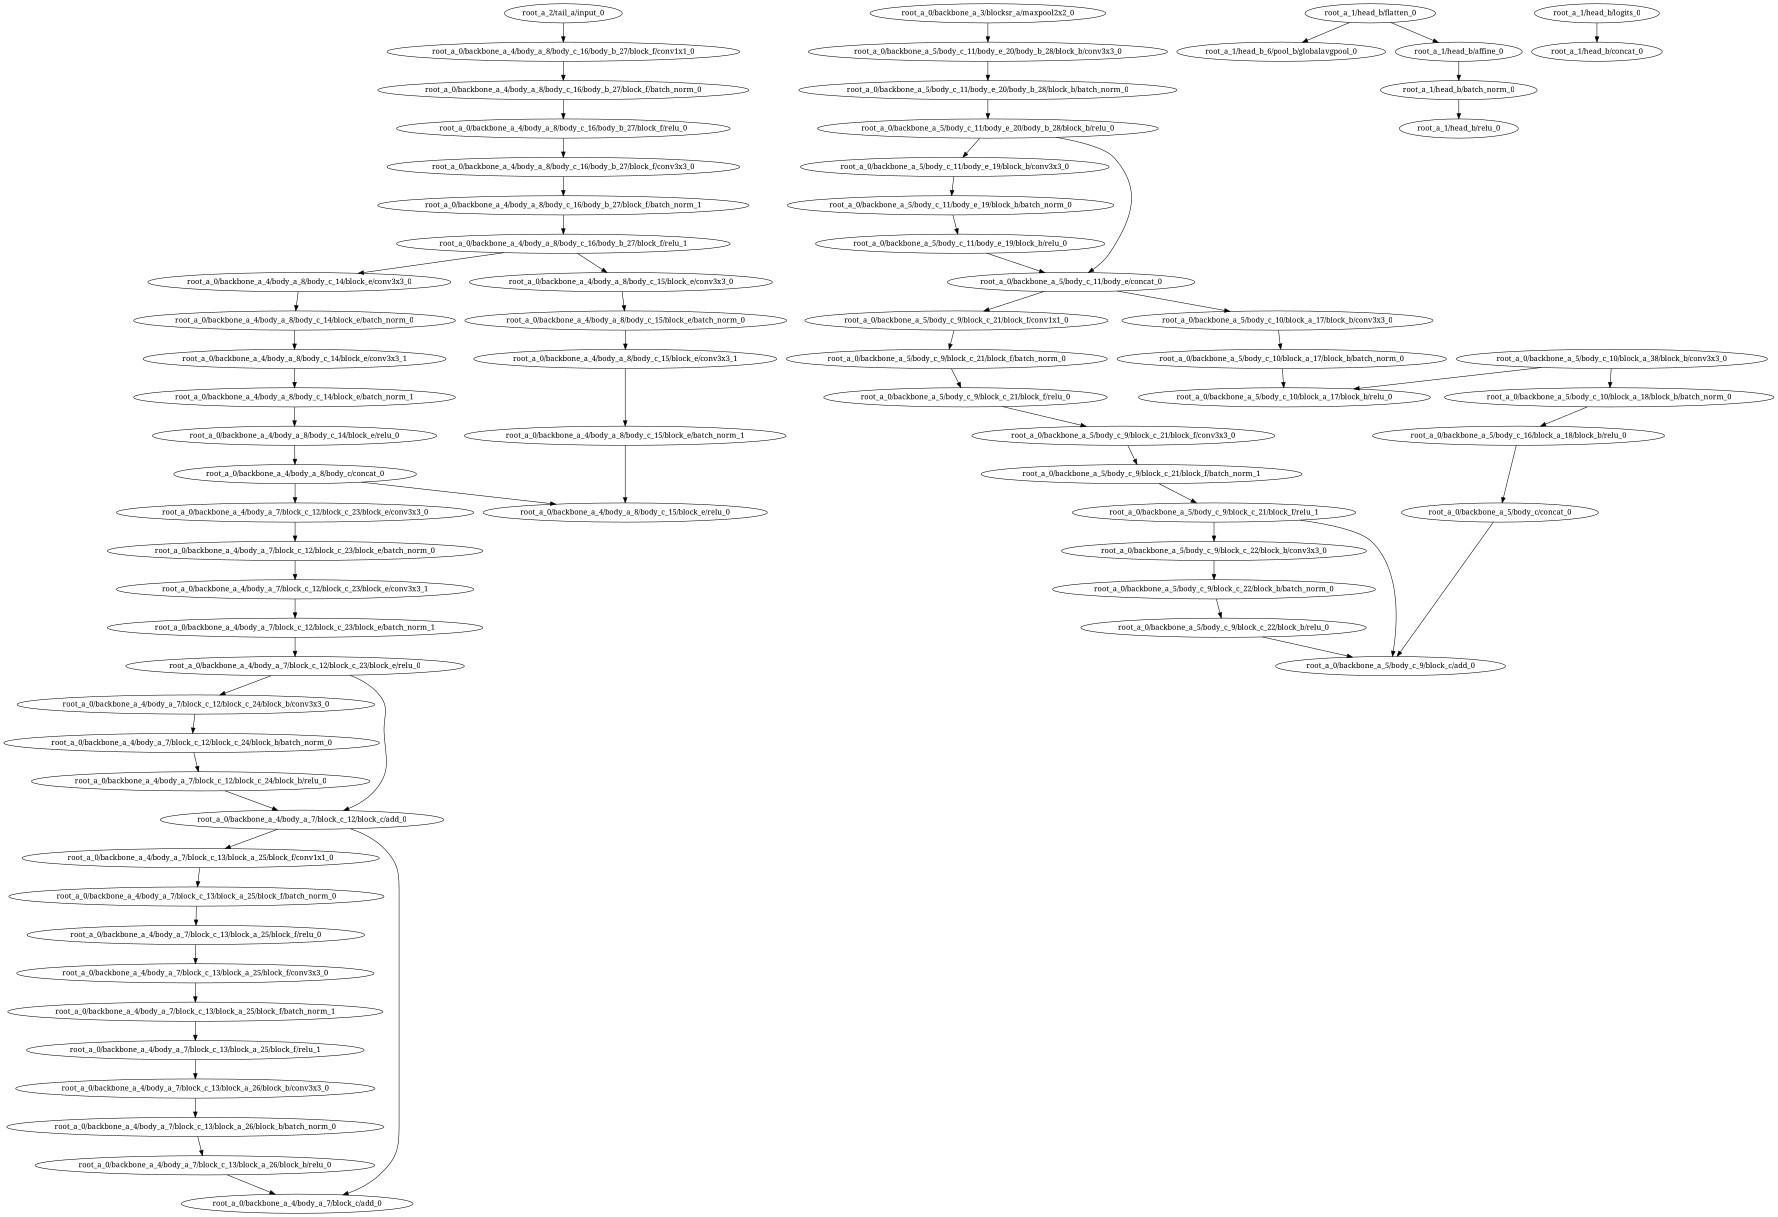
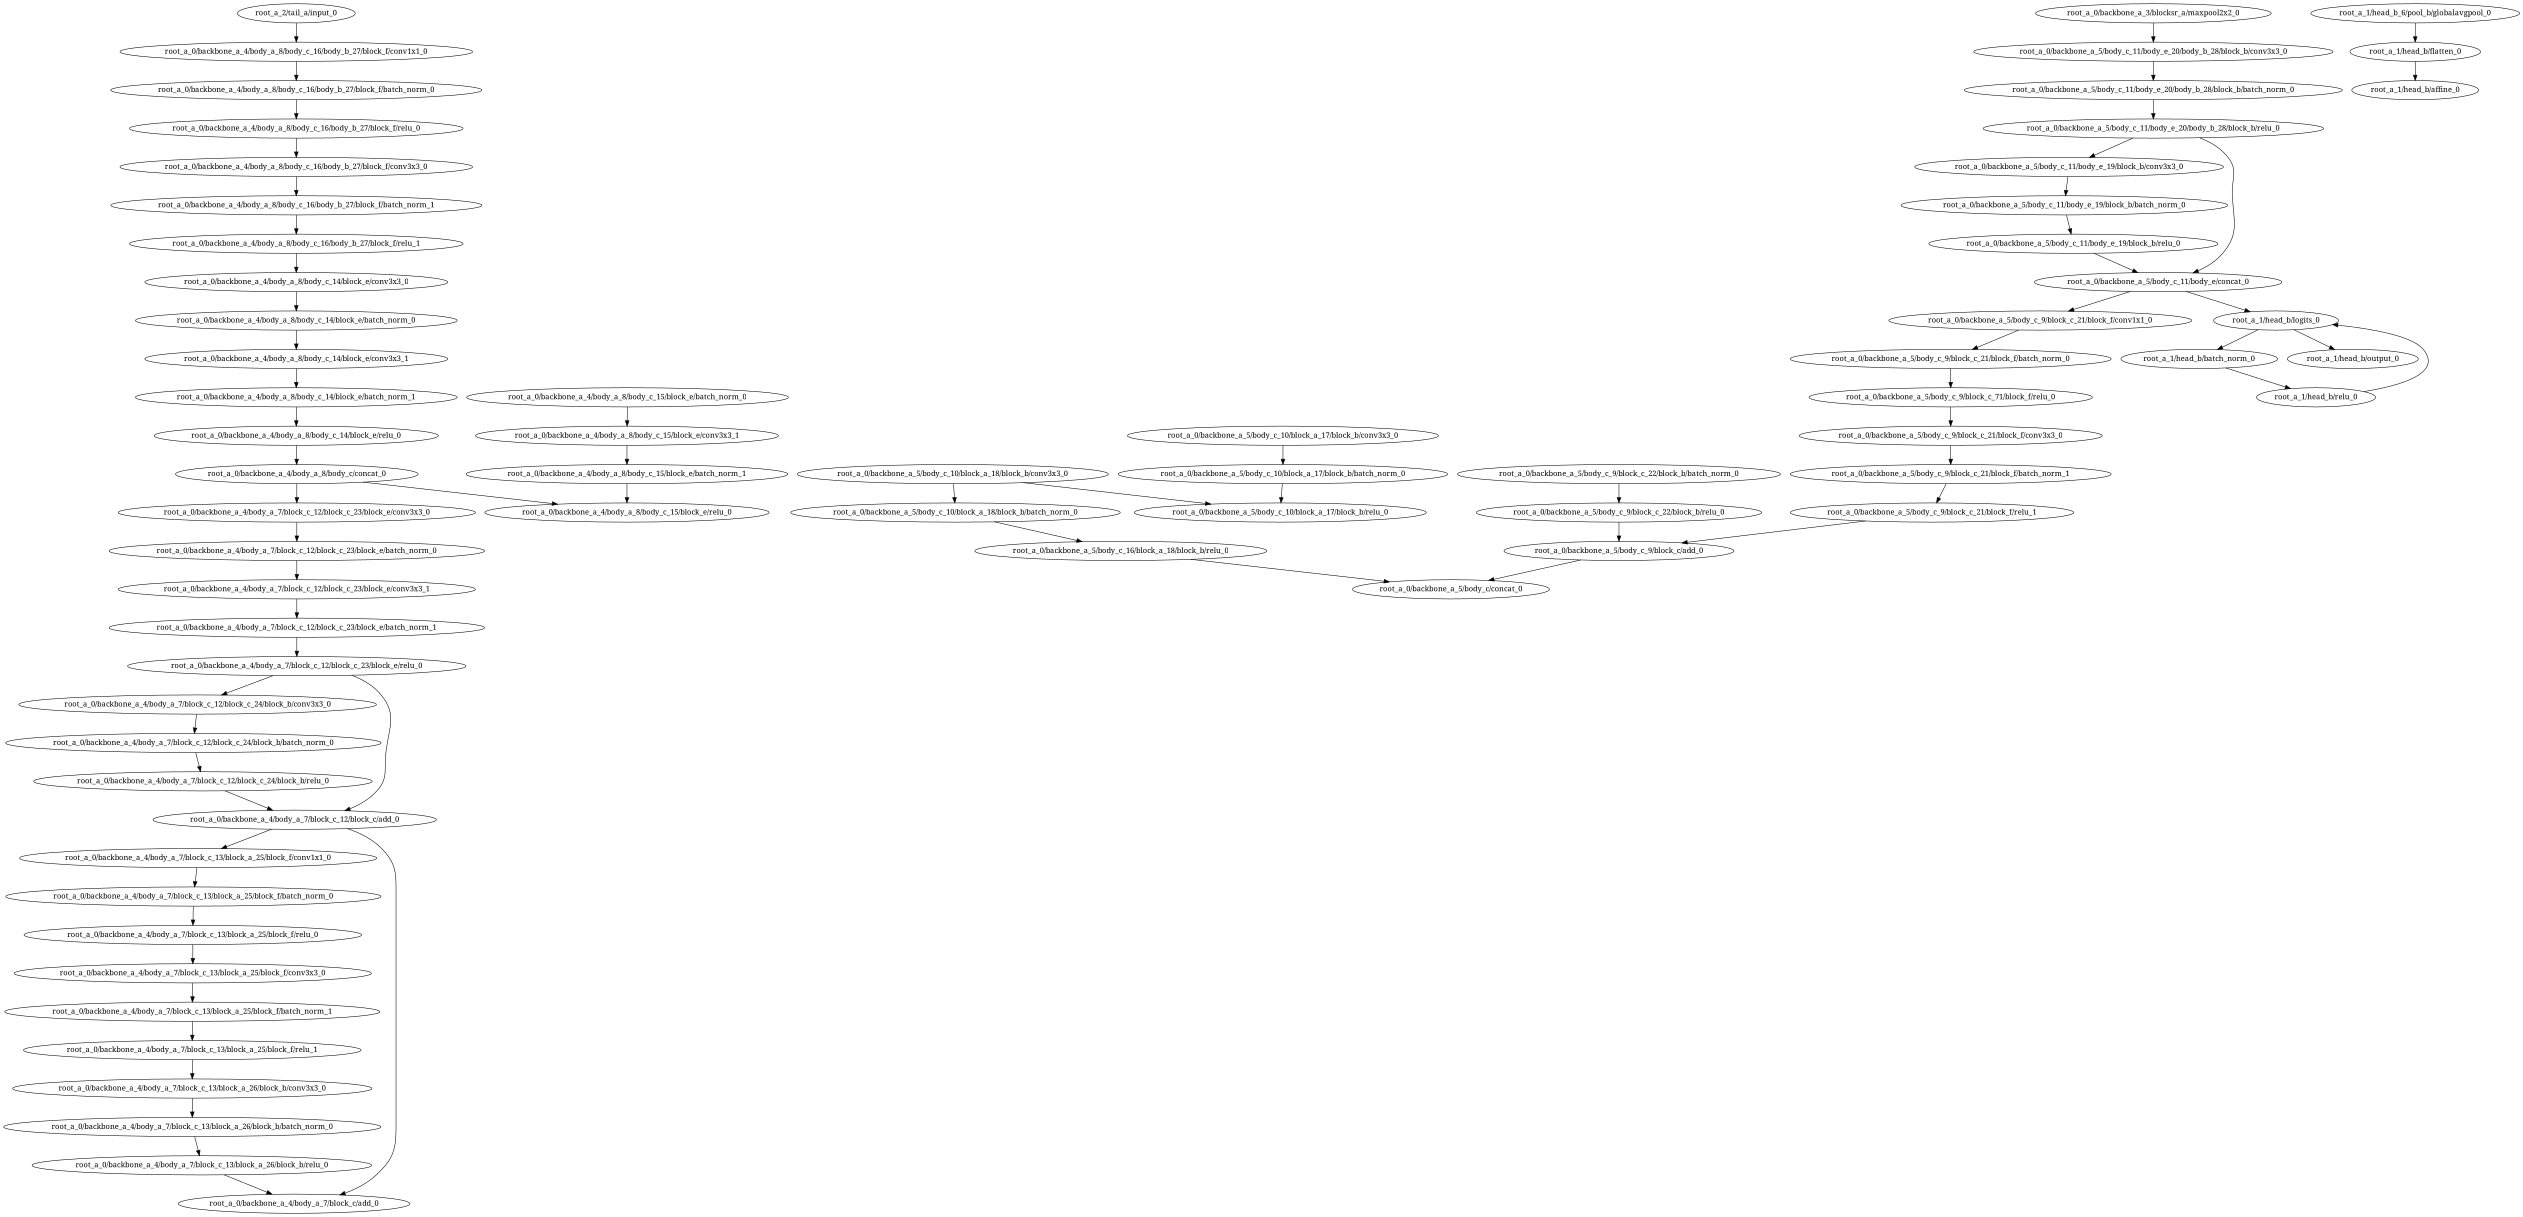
(1329, 31) -> (2415, 30)
(1597, 52) -> (2353, 359)
(1459, 68) -> (2240, 338)
(621, 282) -> none
(1171, 301) -> (2215, 301)
none -> (2422, 349)
(1612, 359) -> (953, 474)
(965, 397) -> (1951, 397)
(1214, 551) -> none
(1447, 587) -> (1537, 570)
